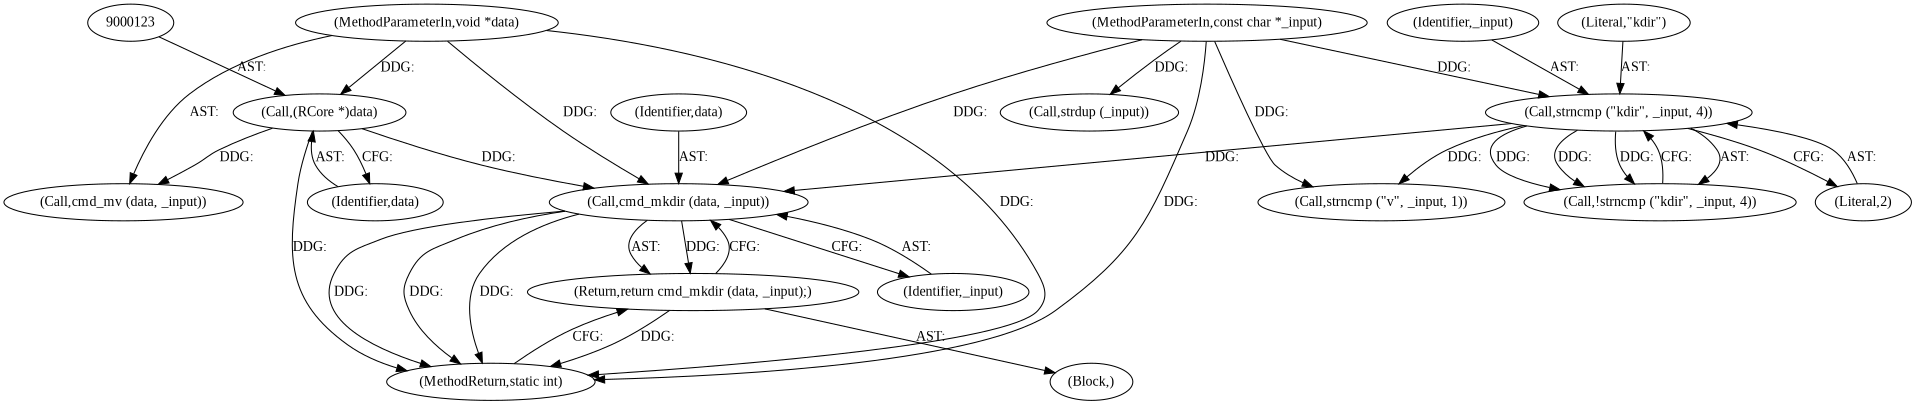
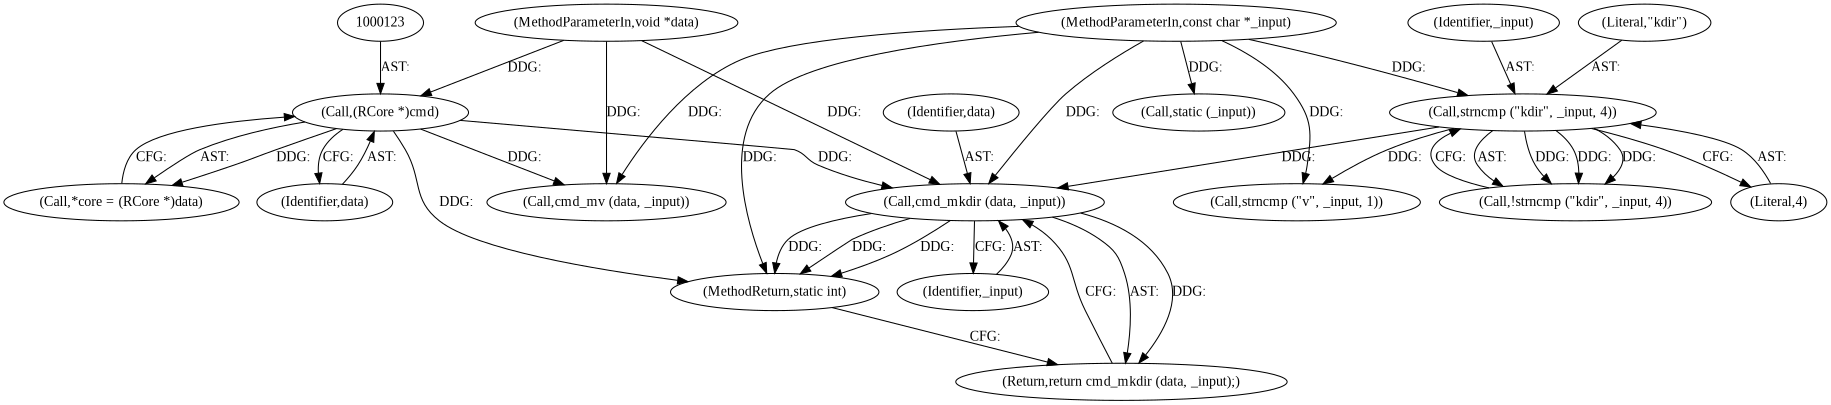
(131, 23) -> (381, 23)
none -> (796, 45)
(207, 112) -> (626, 112)
(320, 112) -> (381, 112)
(1089, 112) -> (1199, 112)
none -> (122, 202)
(1863, 202) -> (1779, 202)
(1014, 240) -> none
(617, 342) -> none
(1091, 382) -> none
